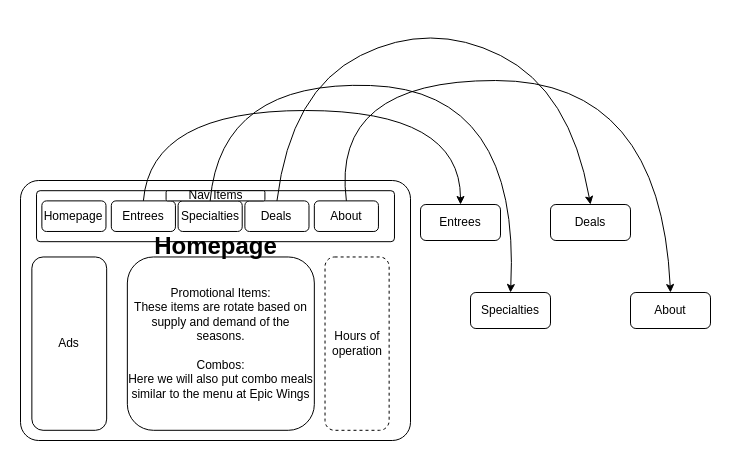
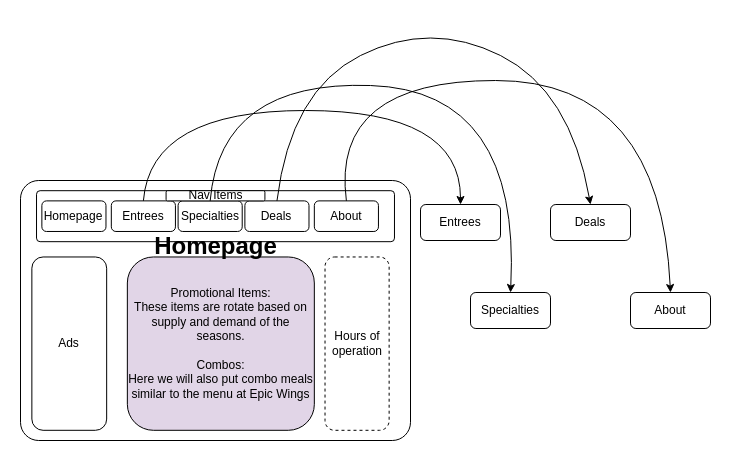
(221, 344) -> (221, 344)
